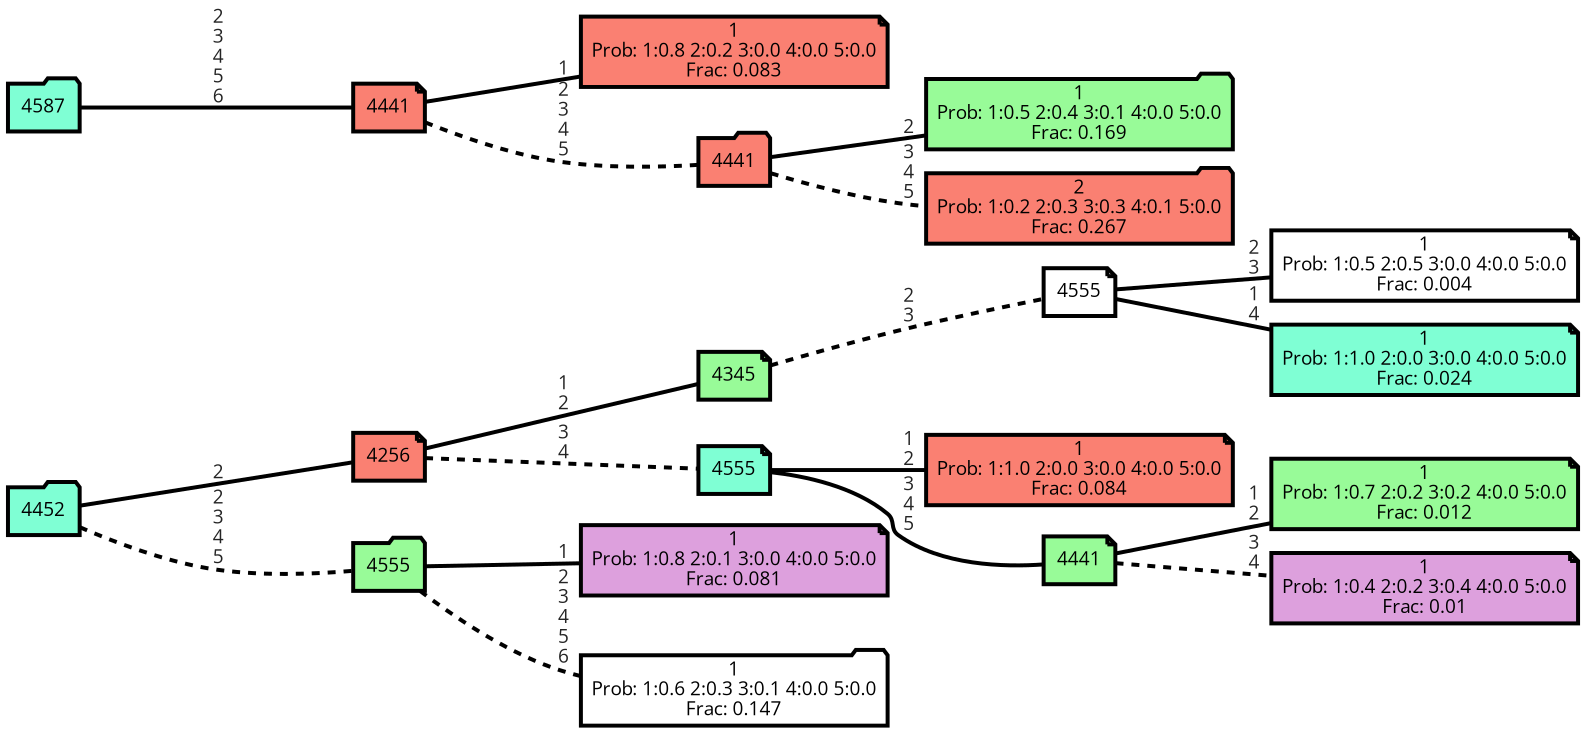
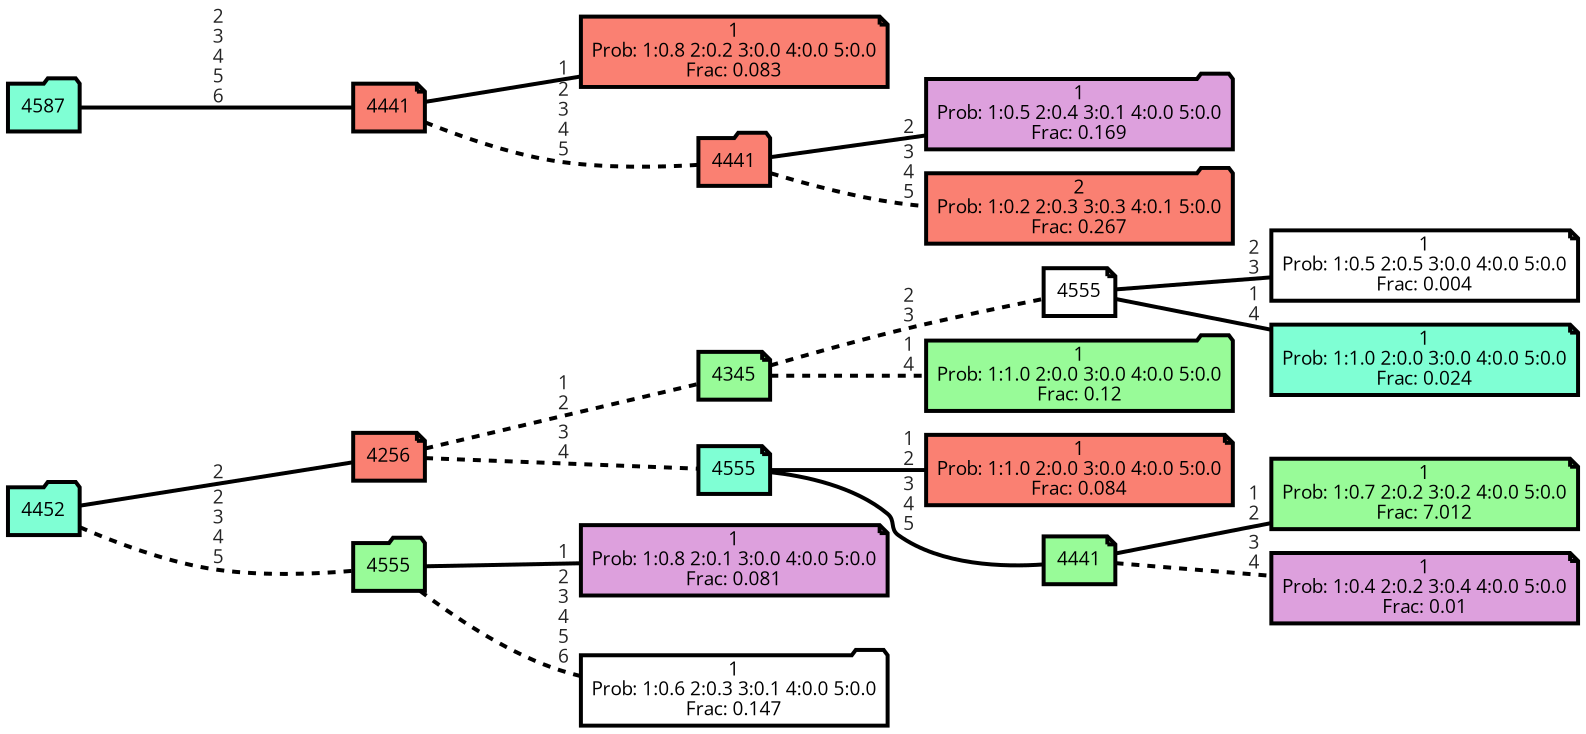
(1079, 114) -> (1079, 114)
none -> (1079, 376)
(562, 416) -> (562, 416)
(1425, 494) -> (1425, 494)
